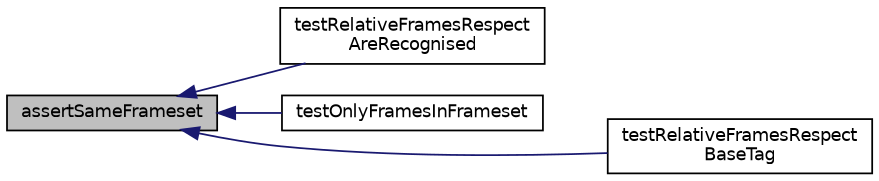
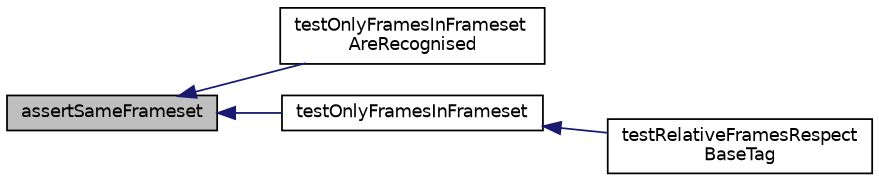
(412, 36) -> (412, 36)
(403, 154) -> (584, 130)
